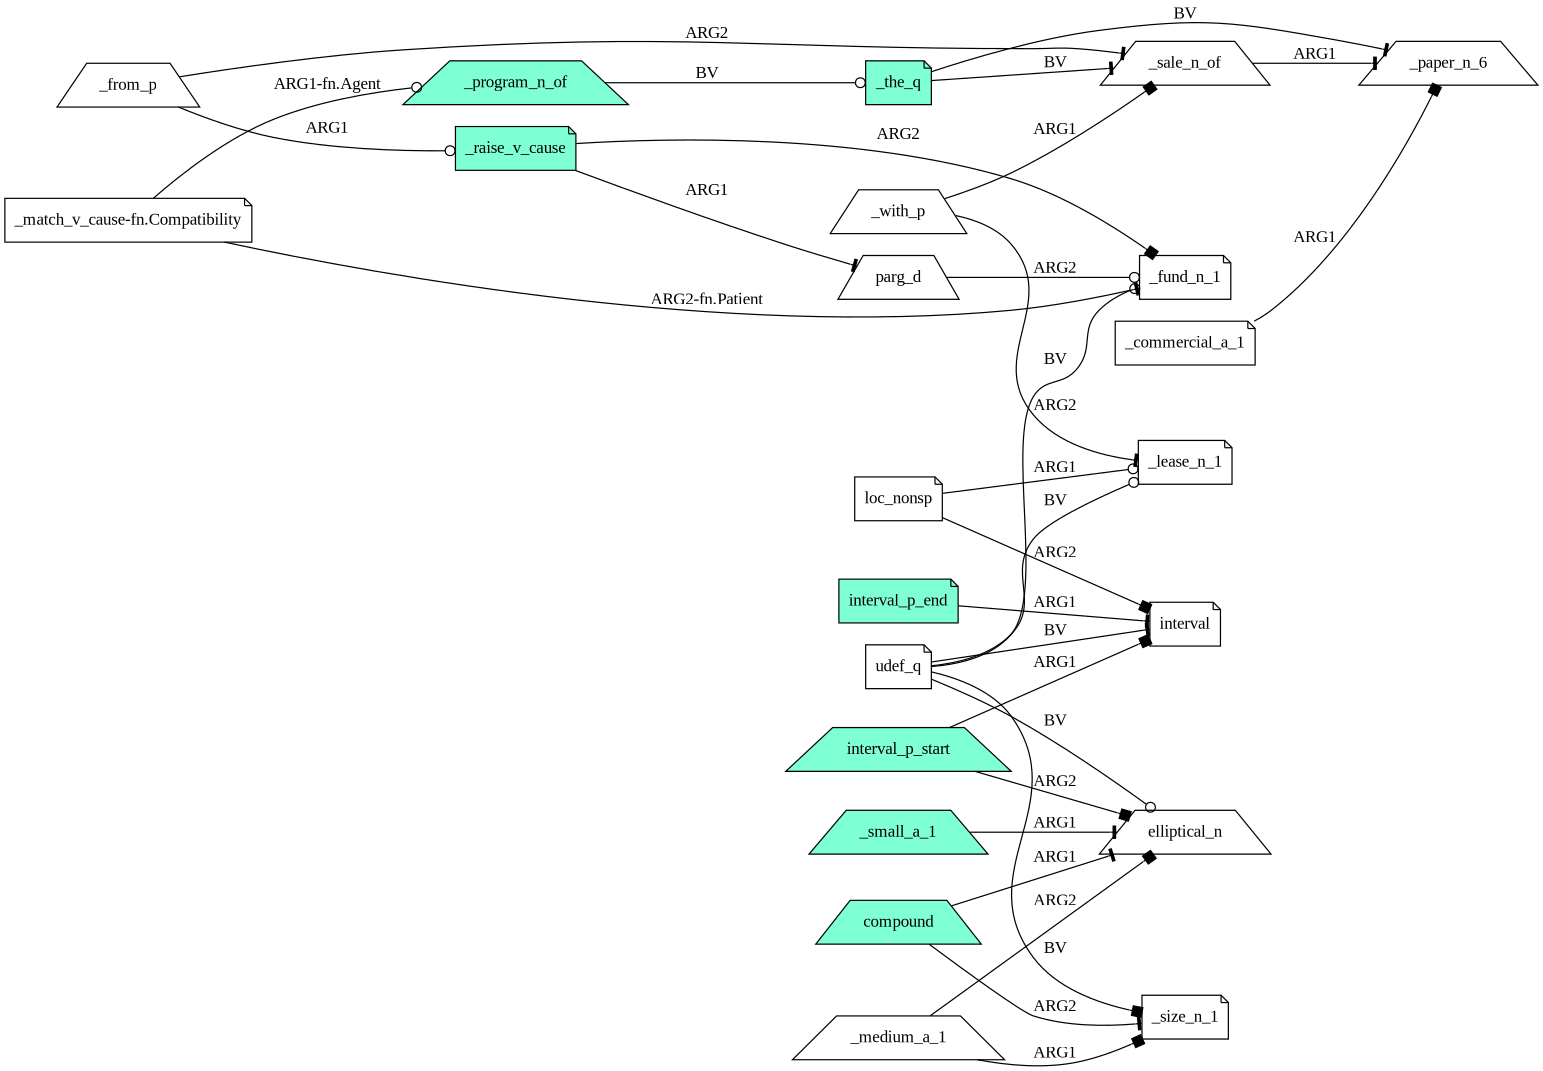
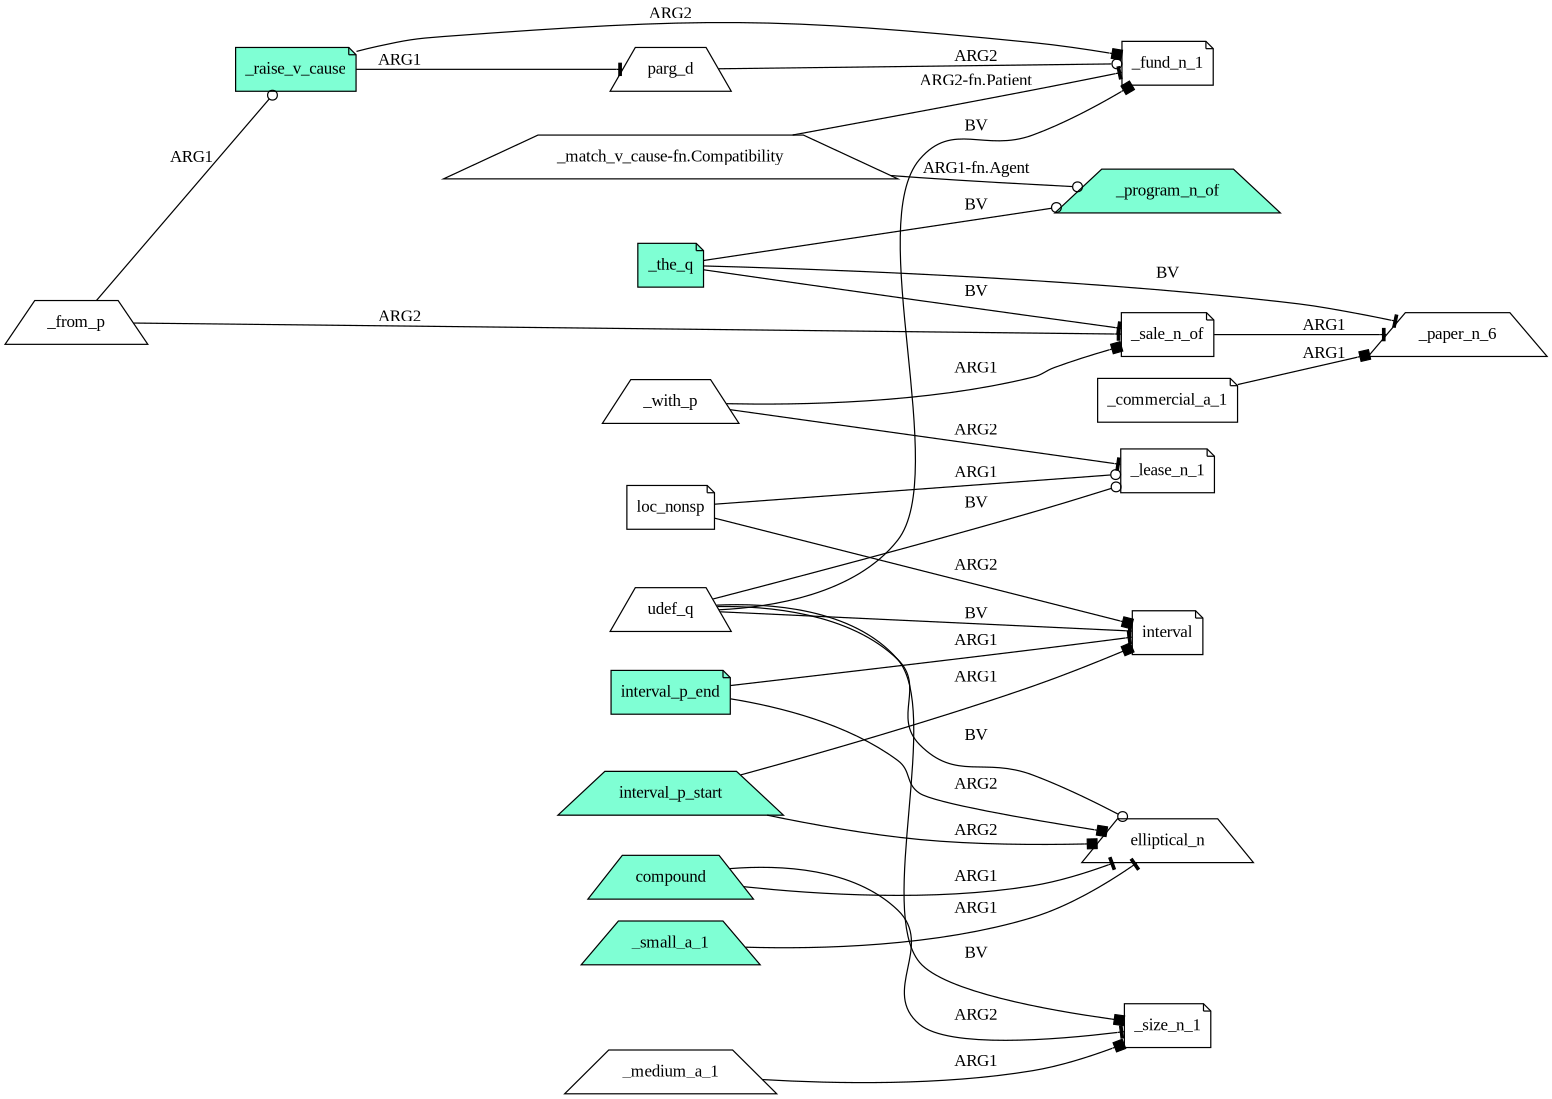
(1185, 63) -> (1168, 335)
(730, 83) -> (878, 234)
(128, 220) -> (671, 157)
(1024, 495) -> (909, 359)
(899, 667) -> (671, 610)
(1037, 939) -> (904, 768)
